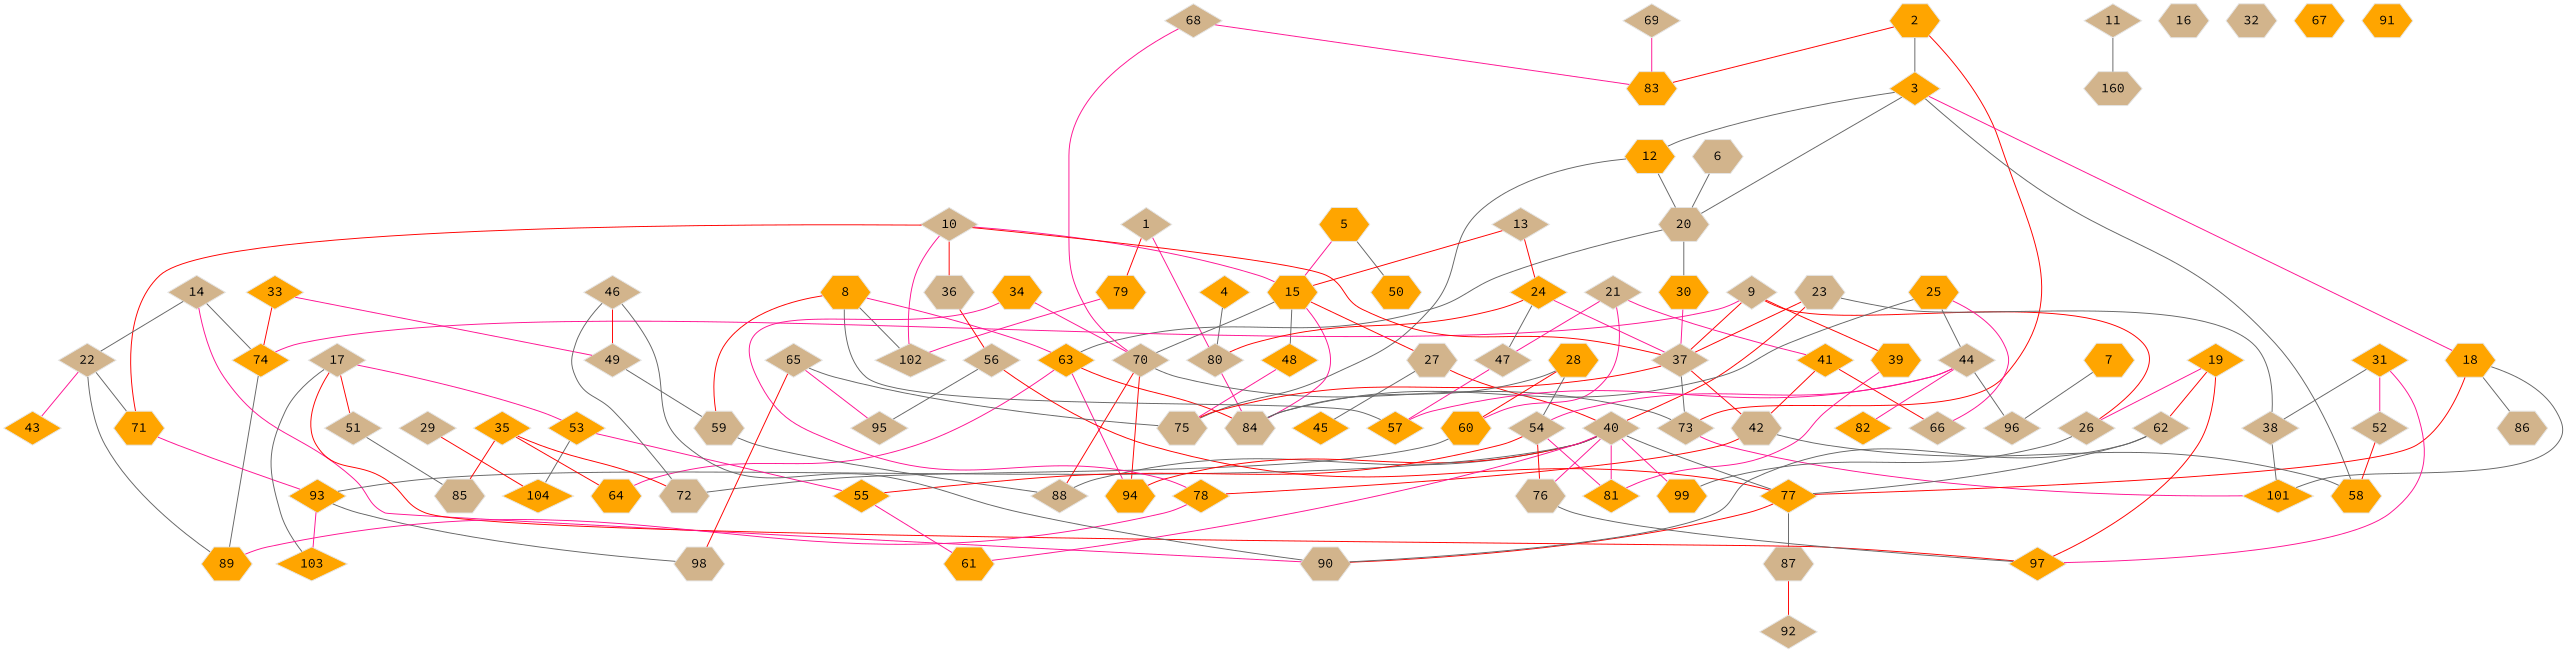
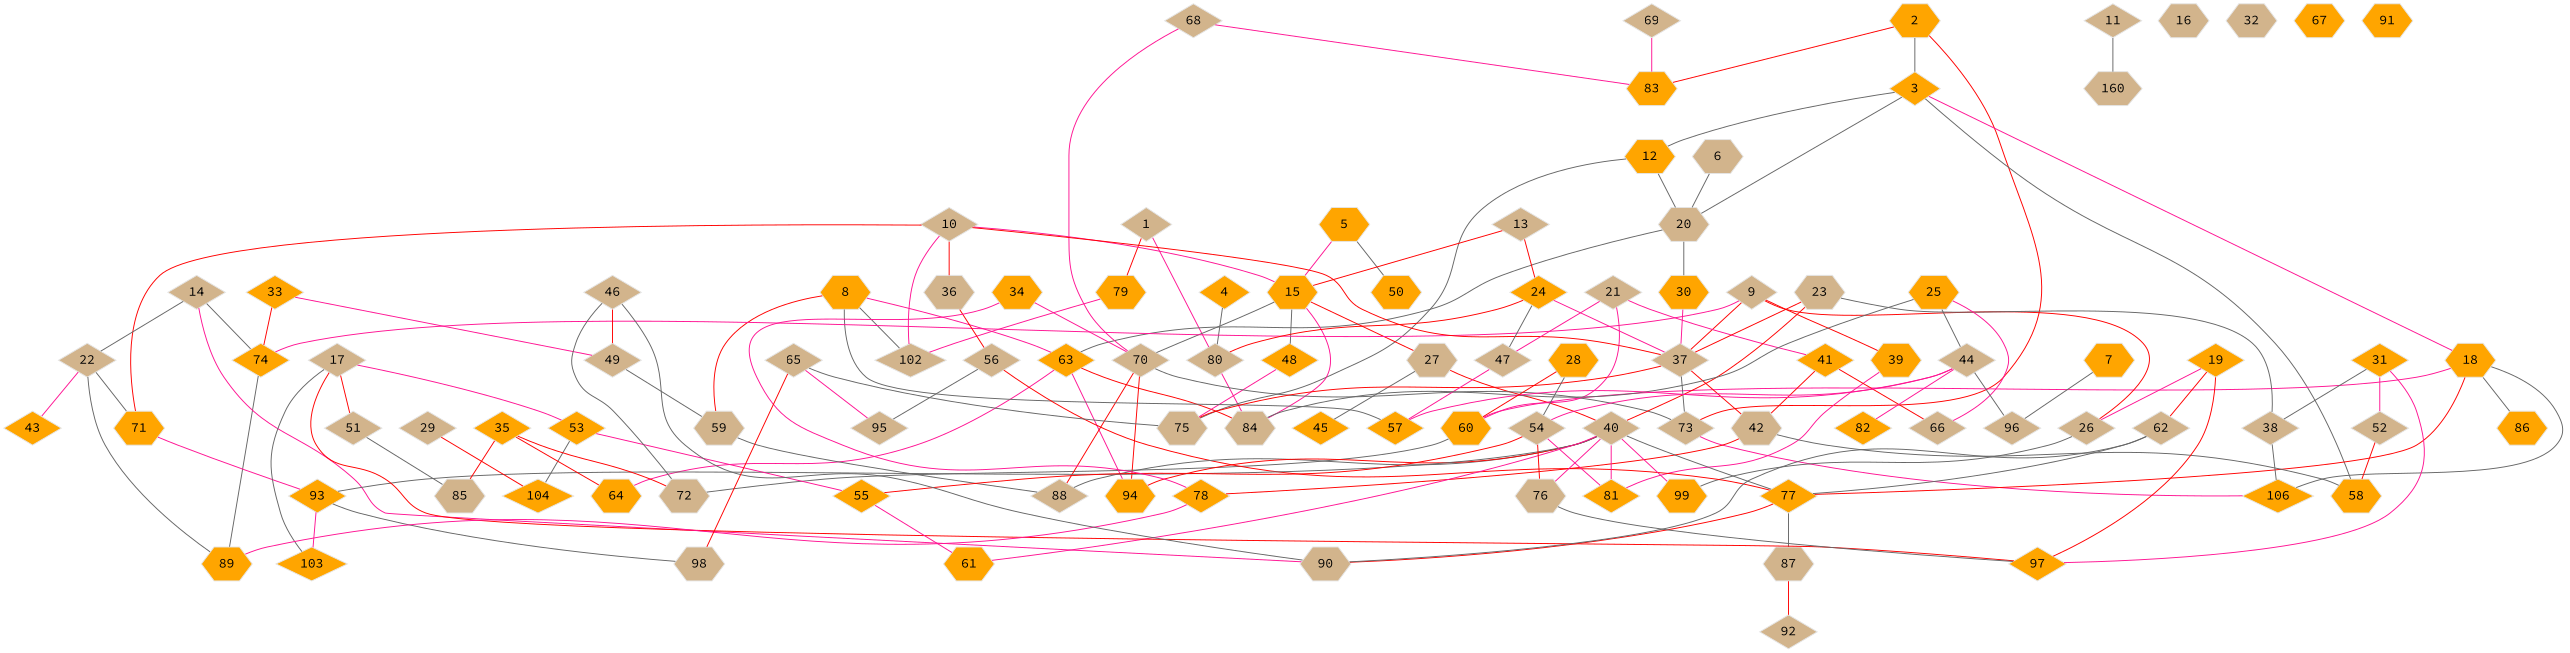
none -> (1967, 389)
(1412, 394) -> none
(2522, 428) -> (2522, 428)
(2278, 496) -> (2278, 496)
